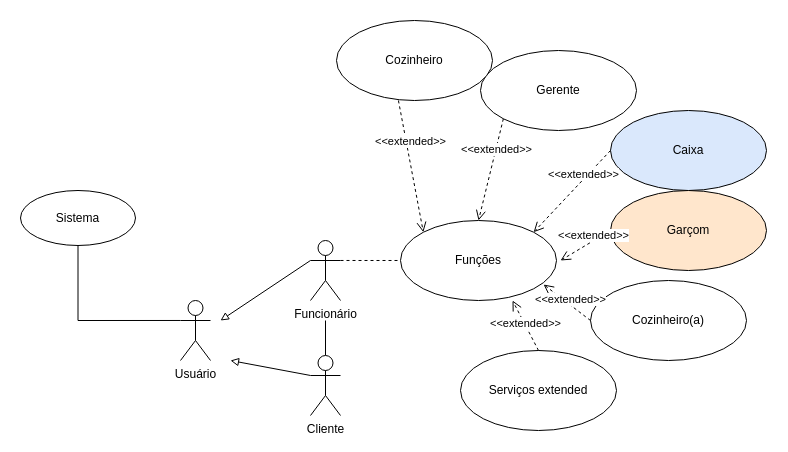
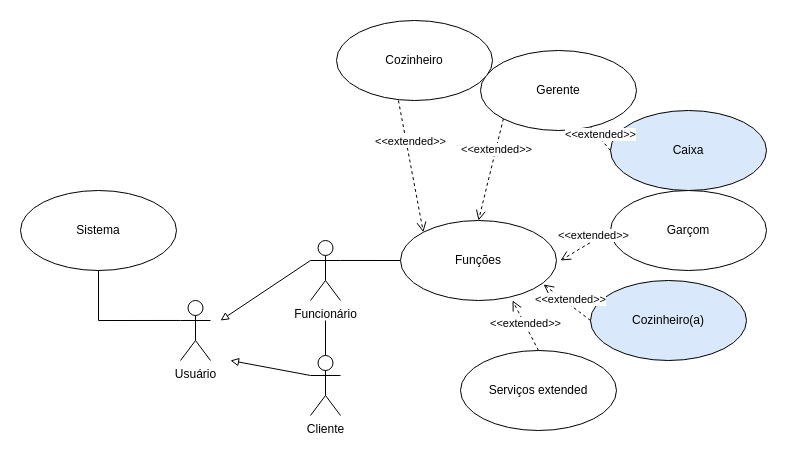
(573, 190) -> (600, 139)
(78, 218) -> (99, 231)
(689, 231) -> (689, 231)
(371, 260) -> (371, 260)
(669, 321) -> (669, 321)
